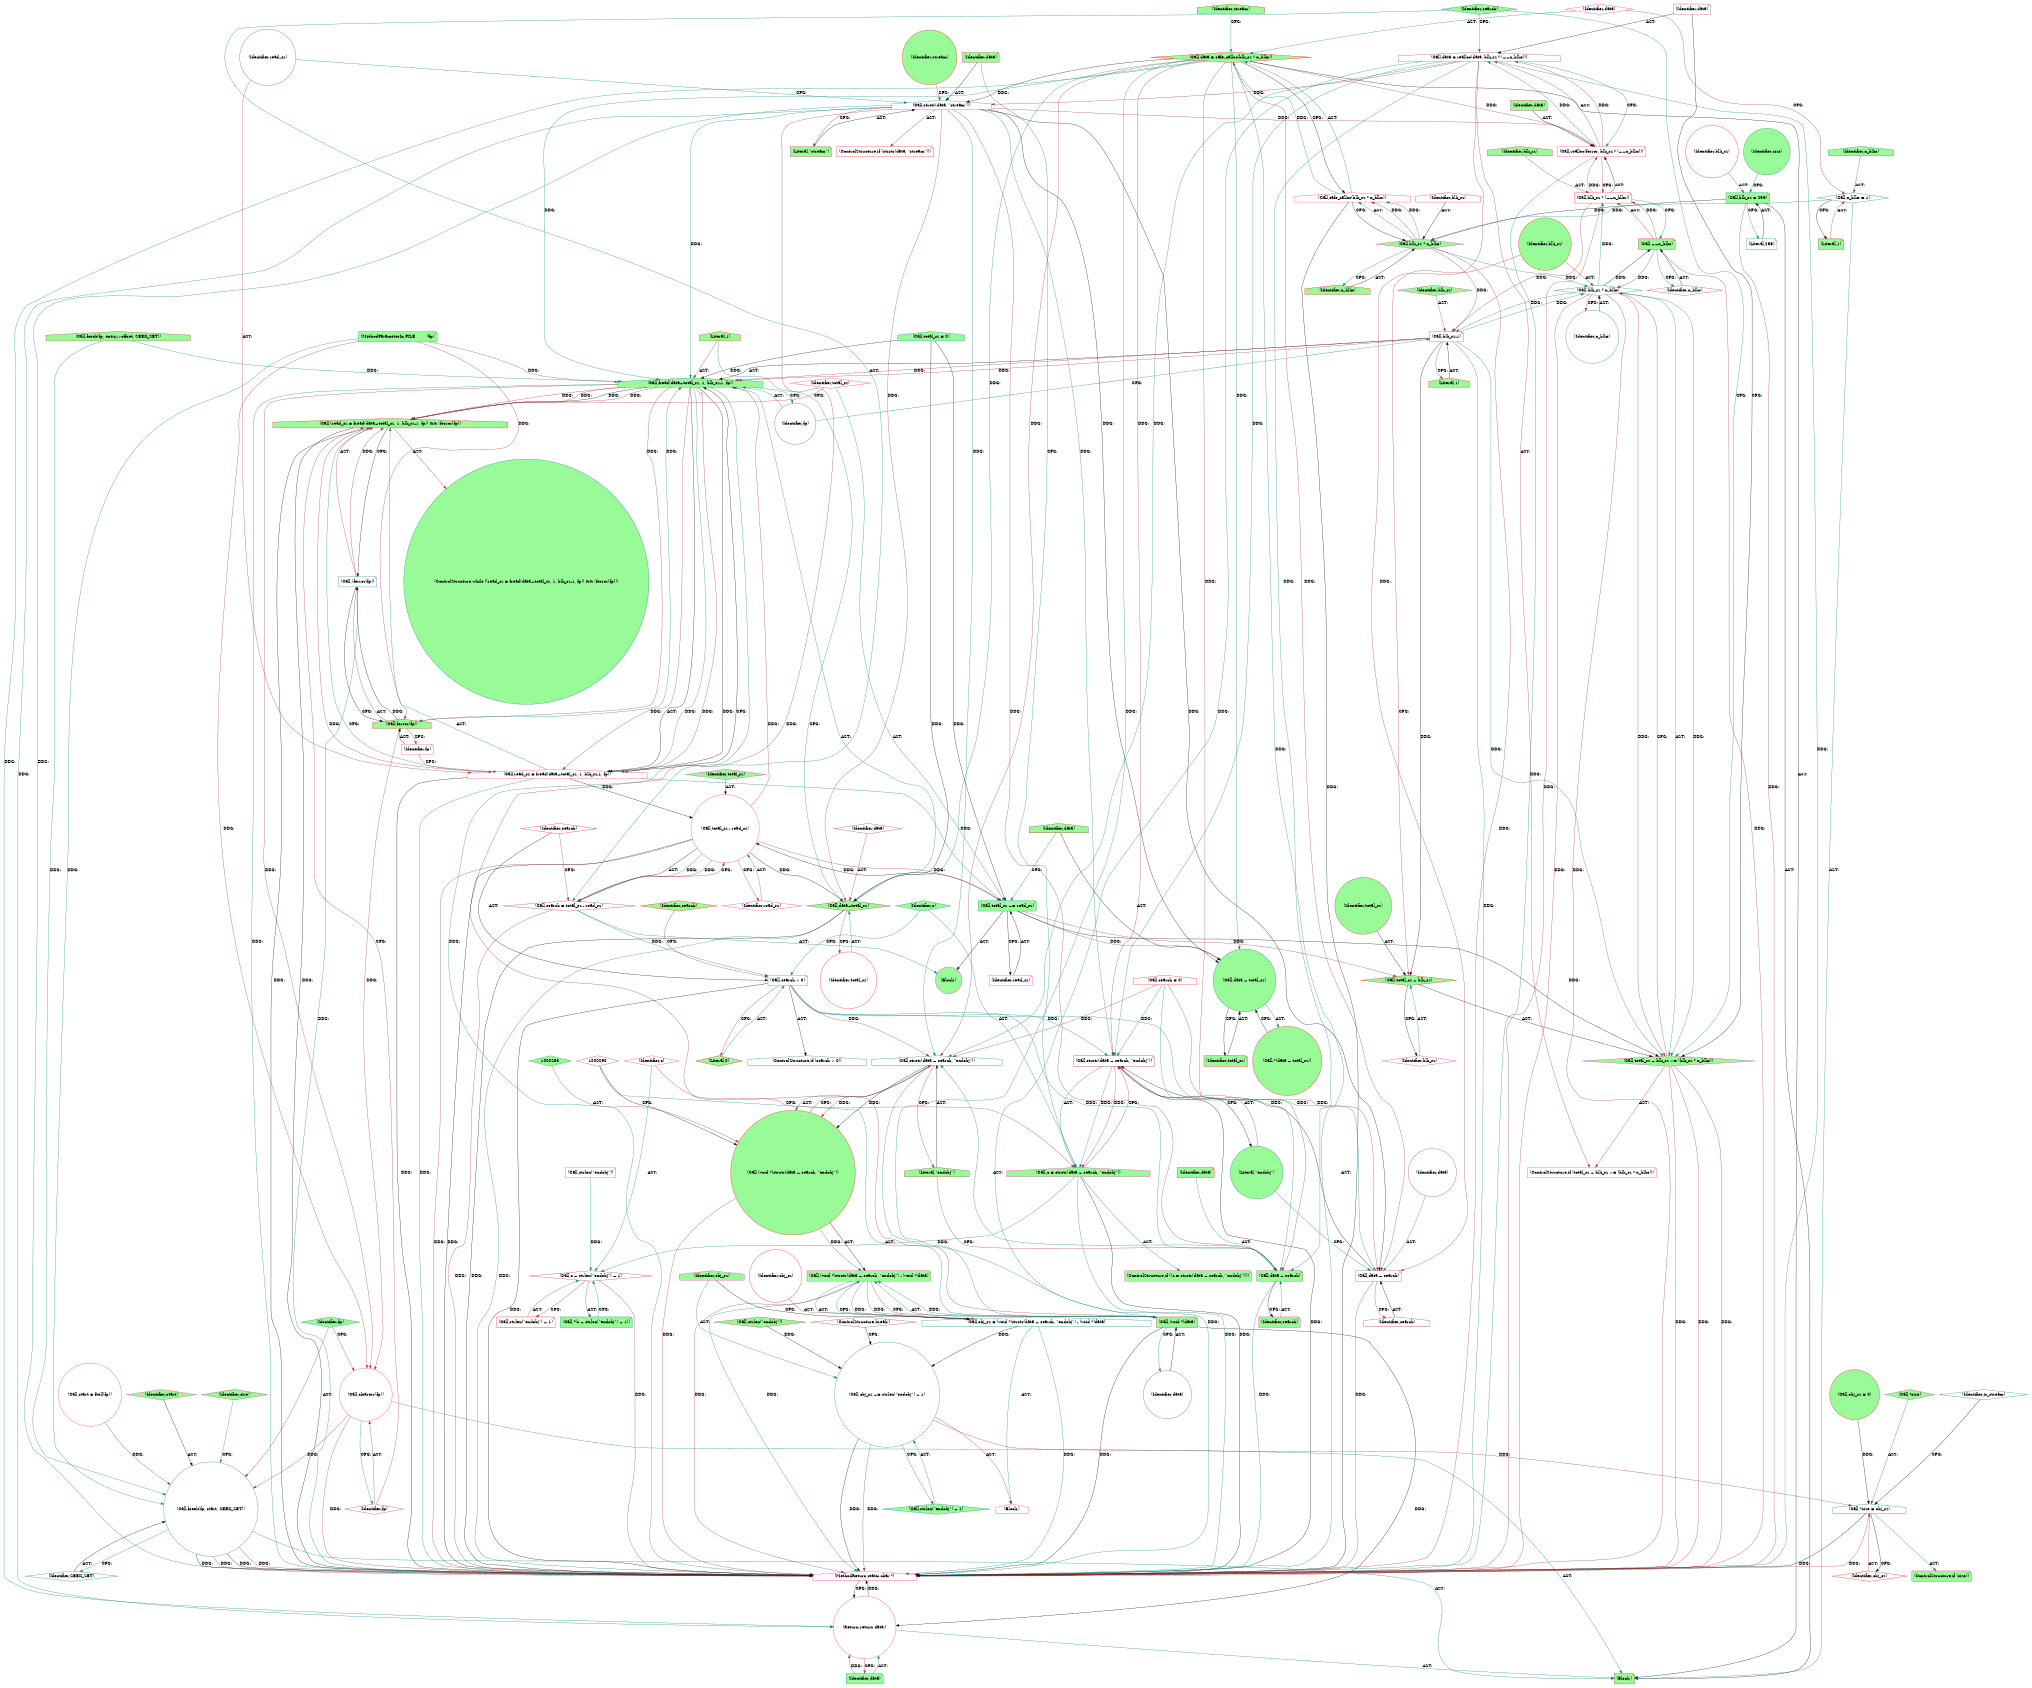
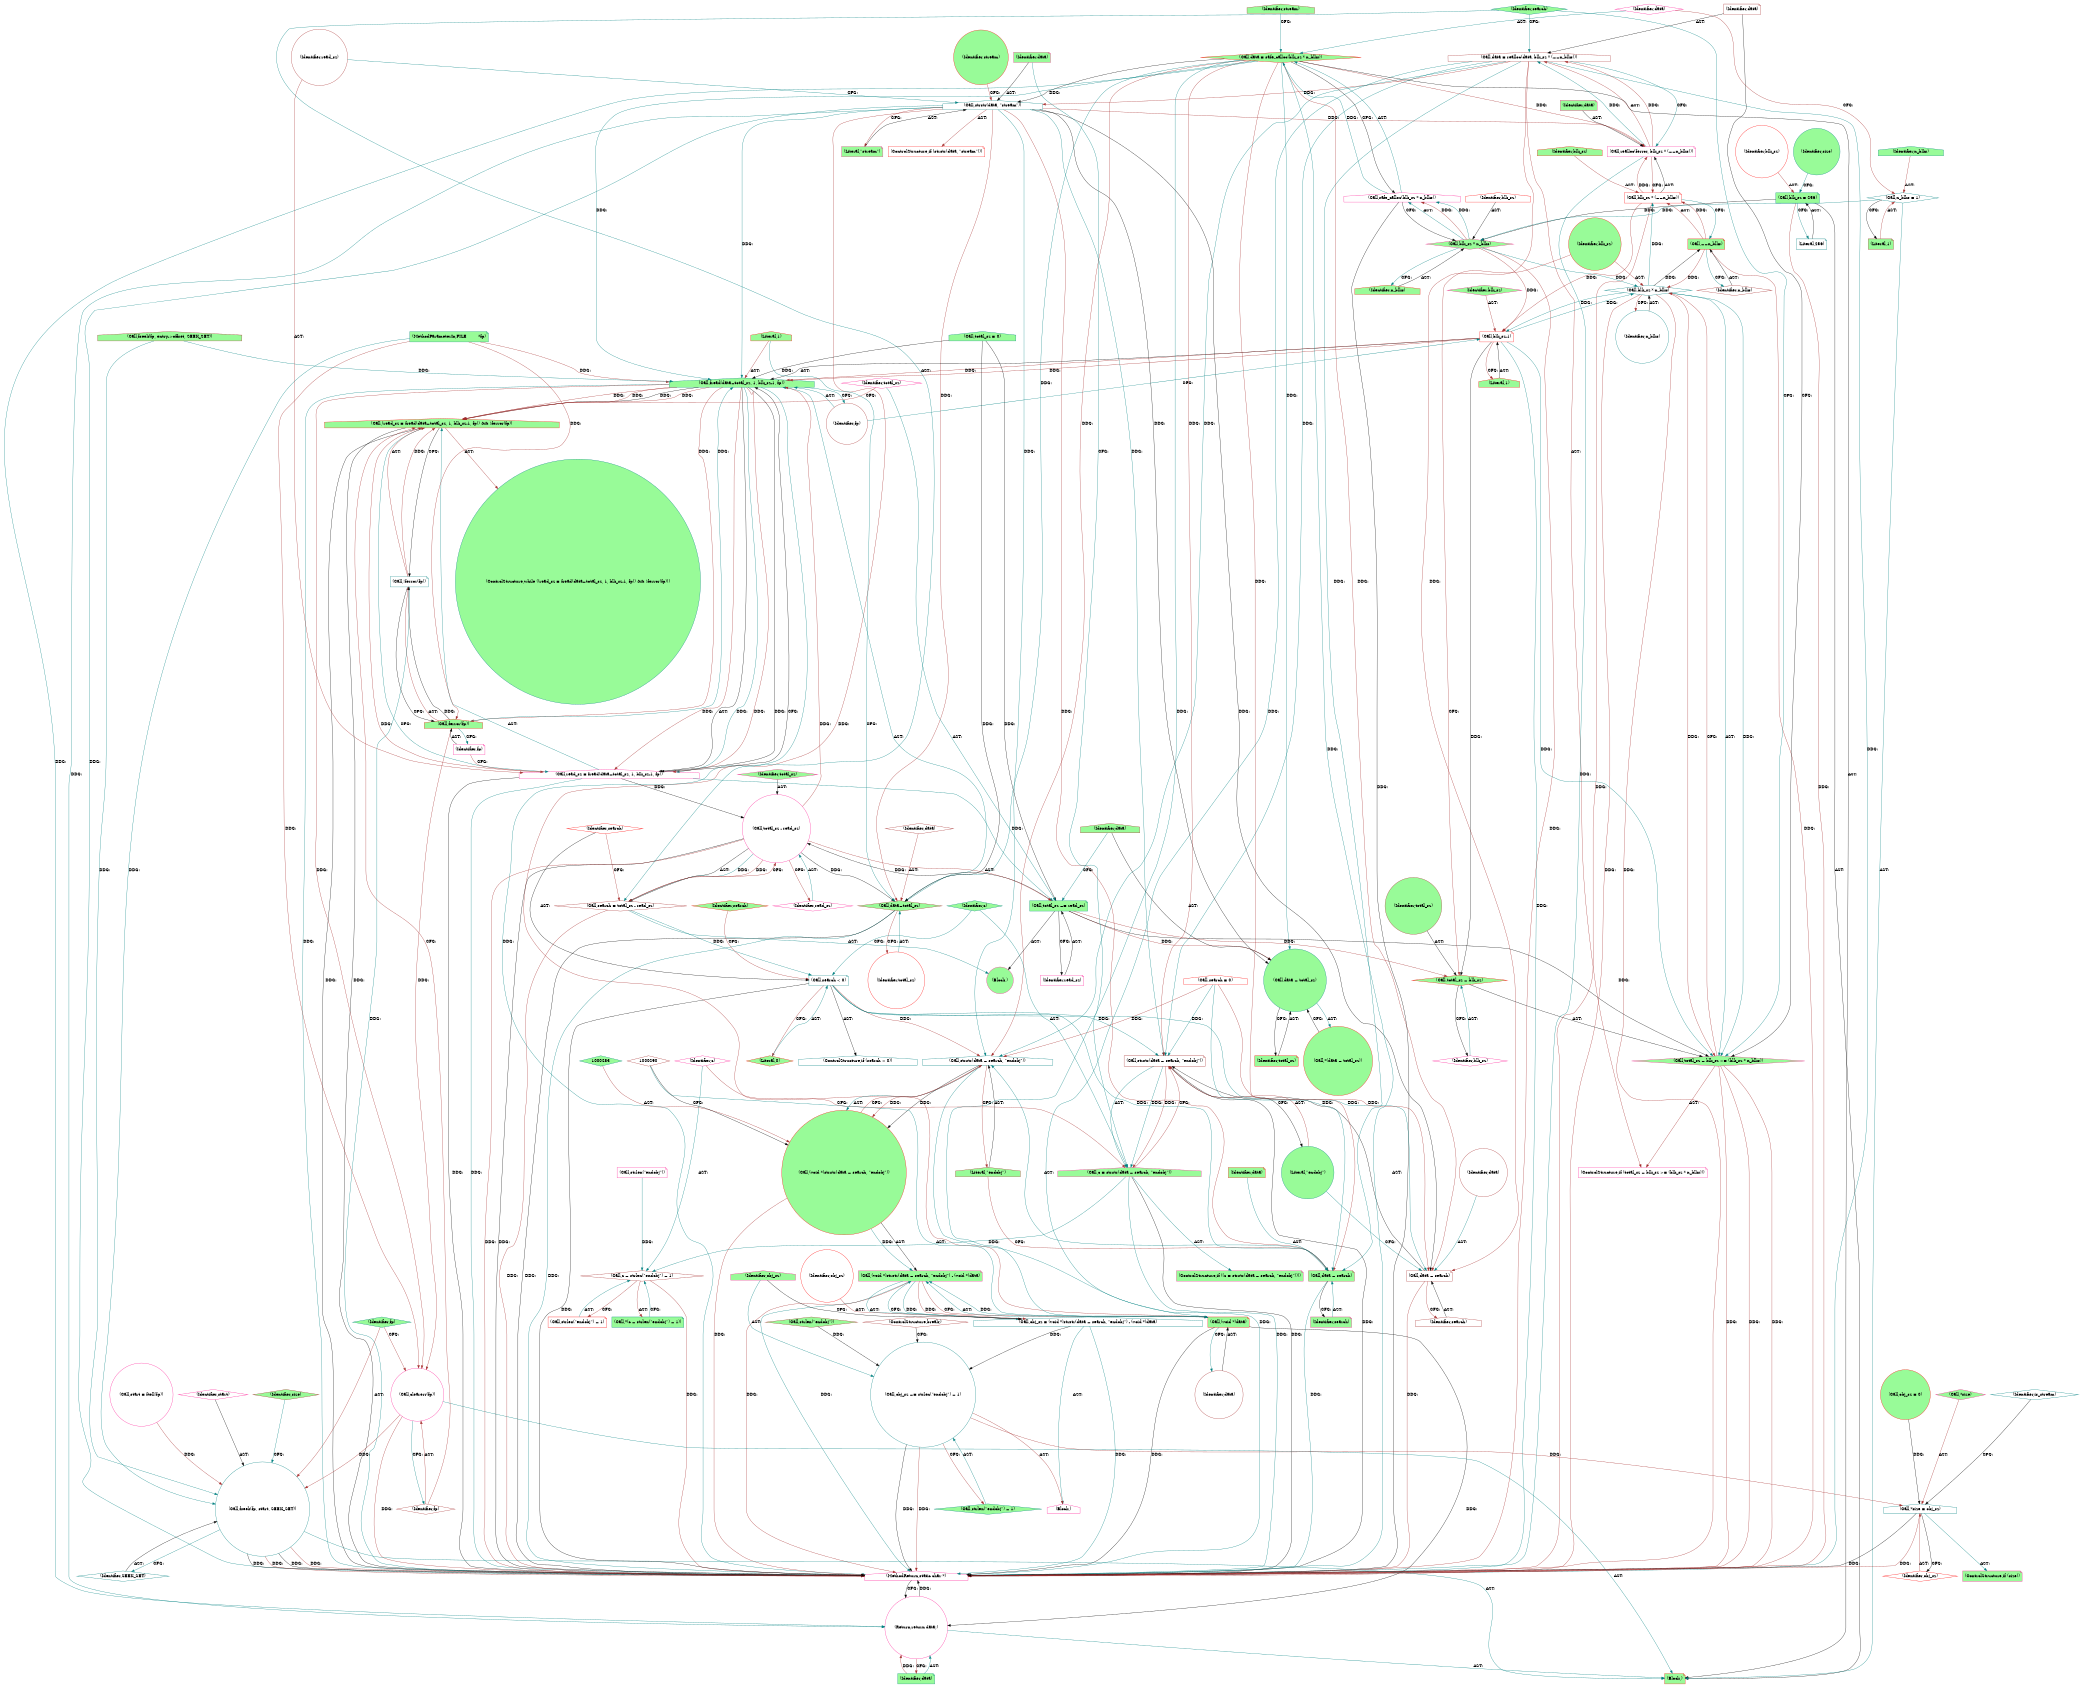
(940, 870) -> (990, 870)
(161, 1395) -> (213, 1395)
